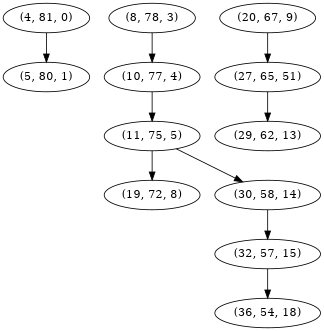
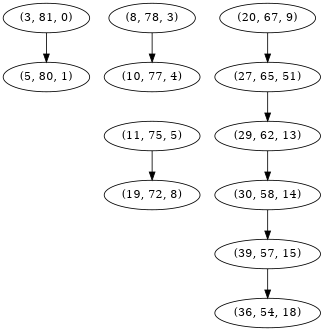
(46, 18) -> (46, 18)
(152, 103) -> none
(206, 163) -> (268, 162)
(268, 254) -> (268, 254)
